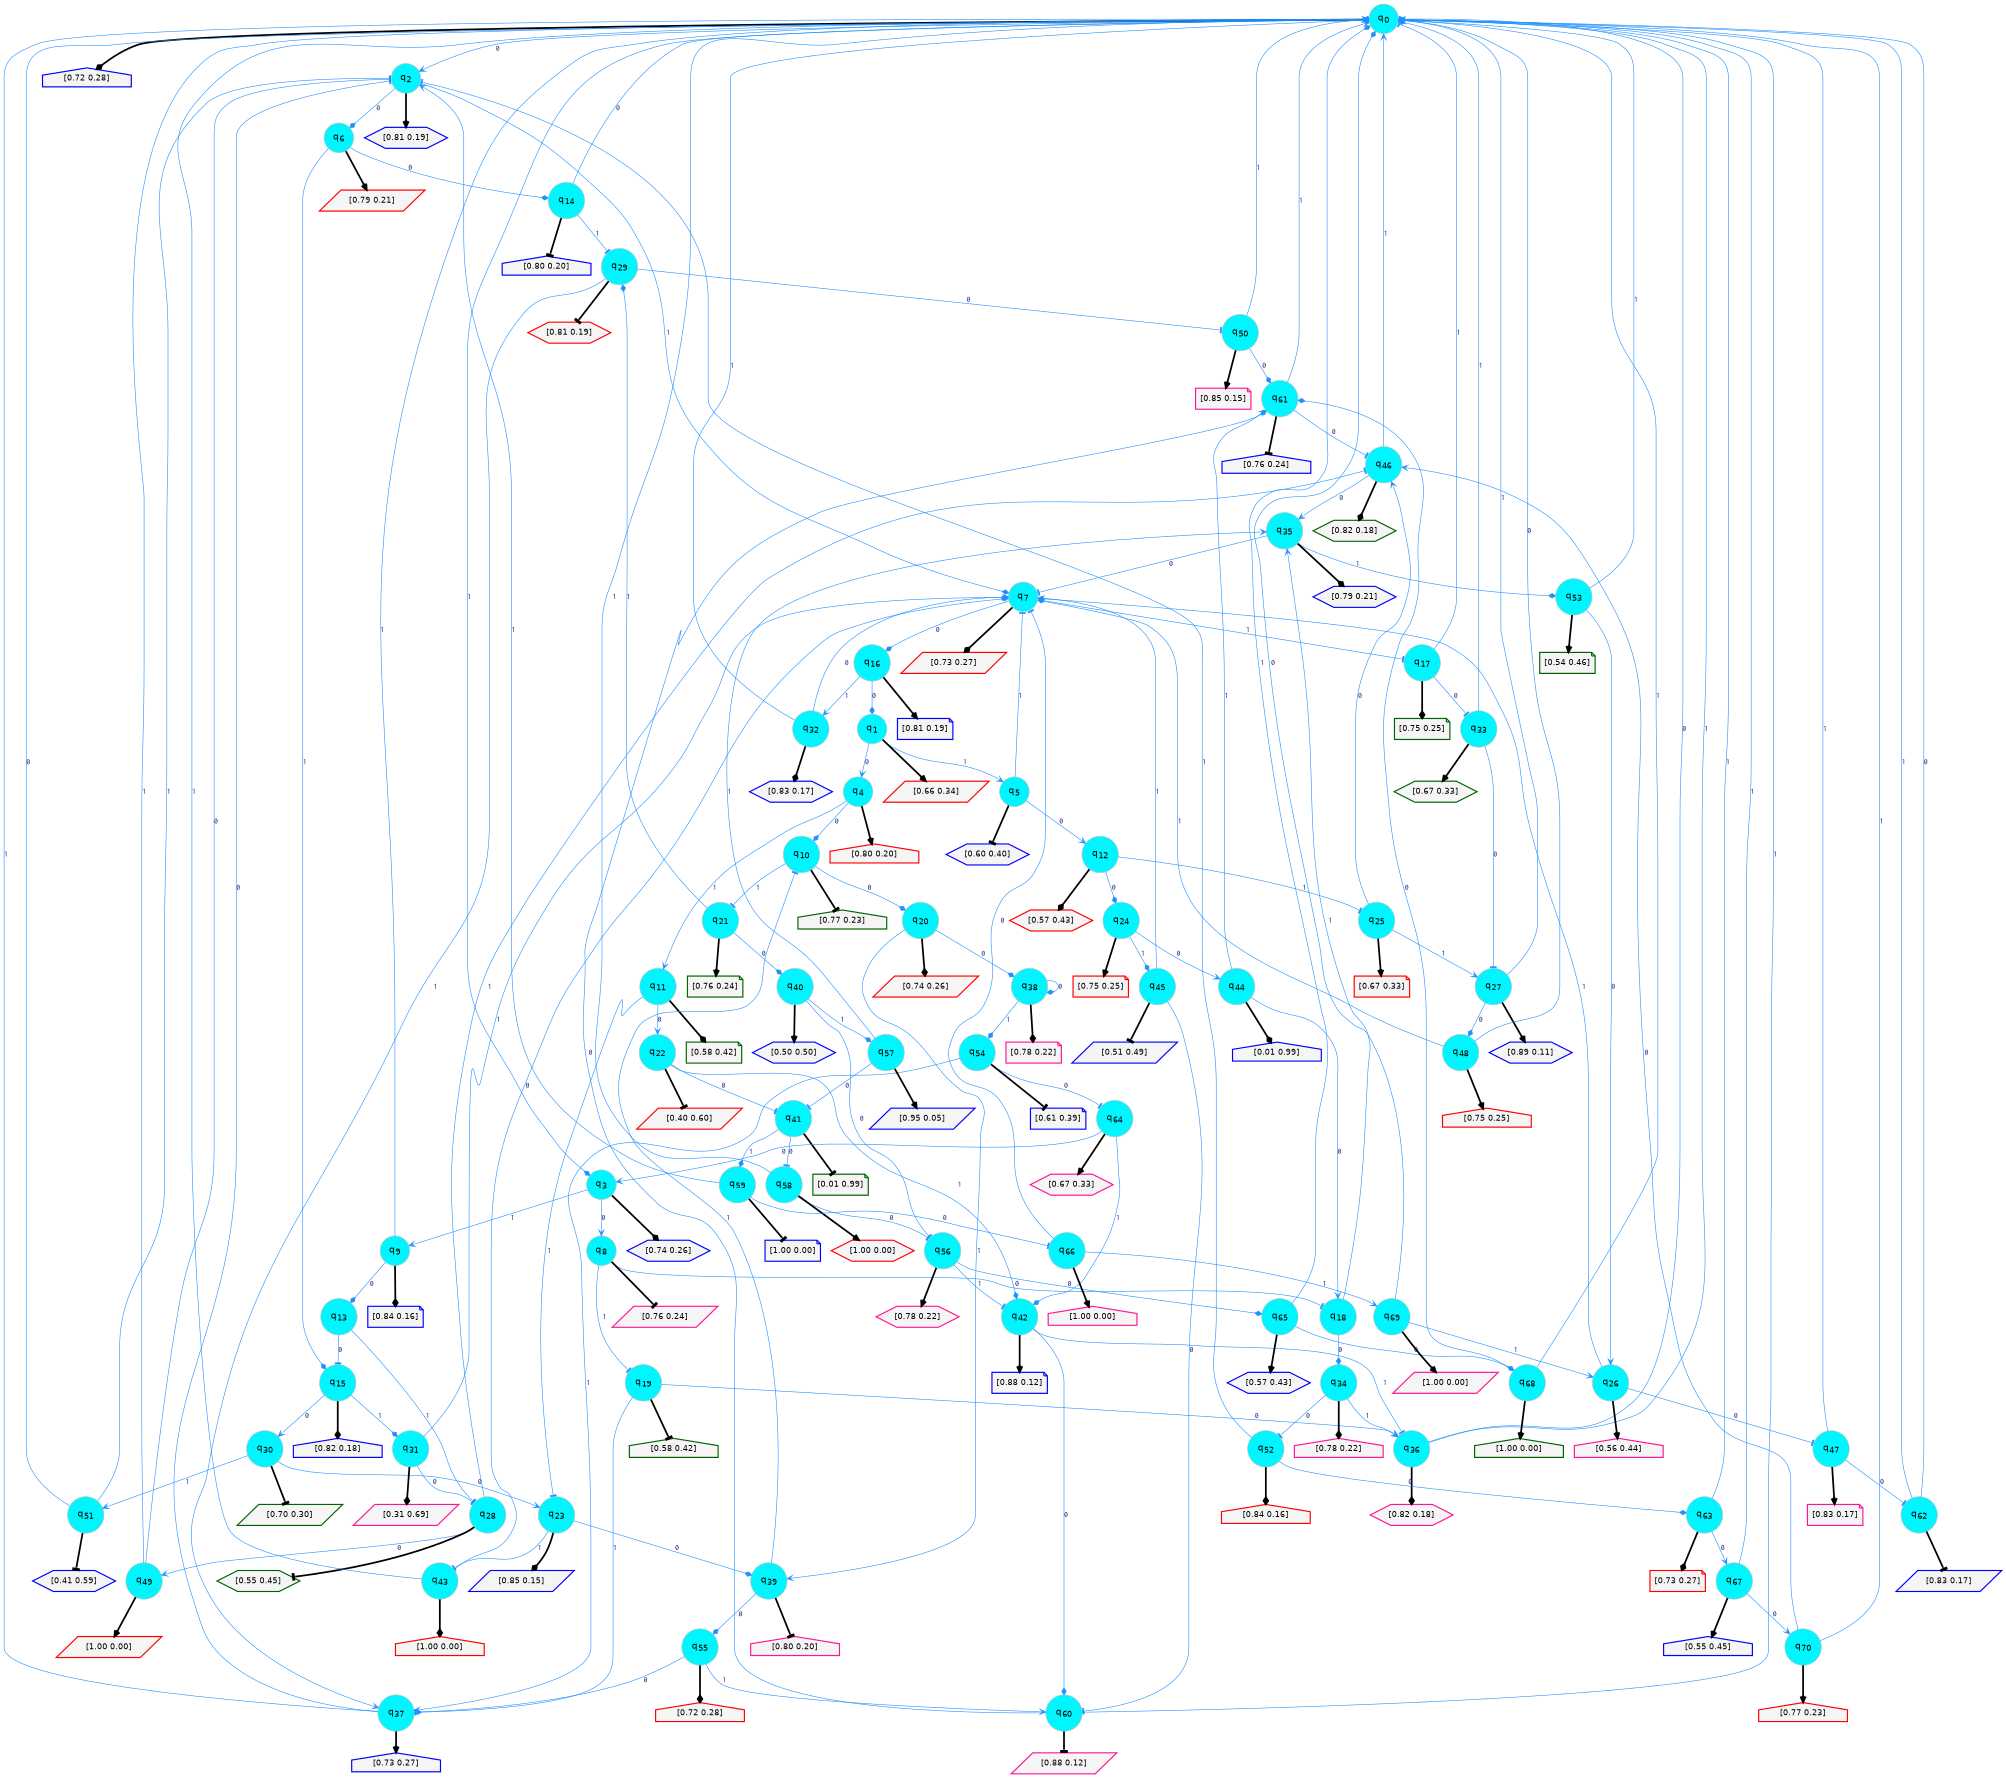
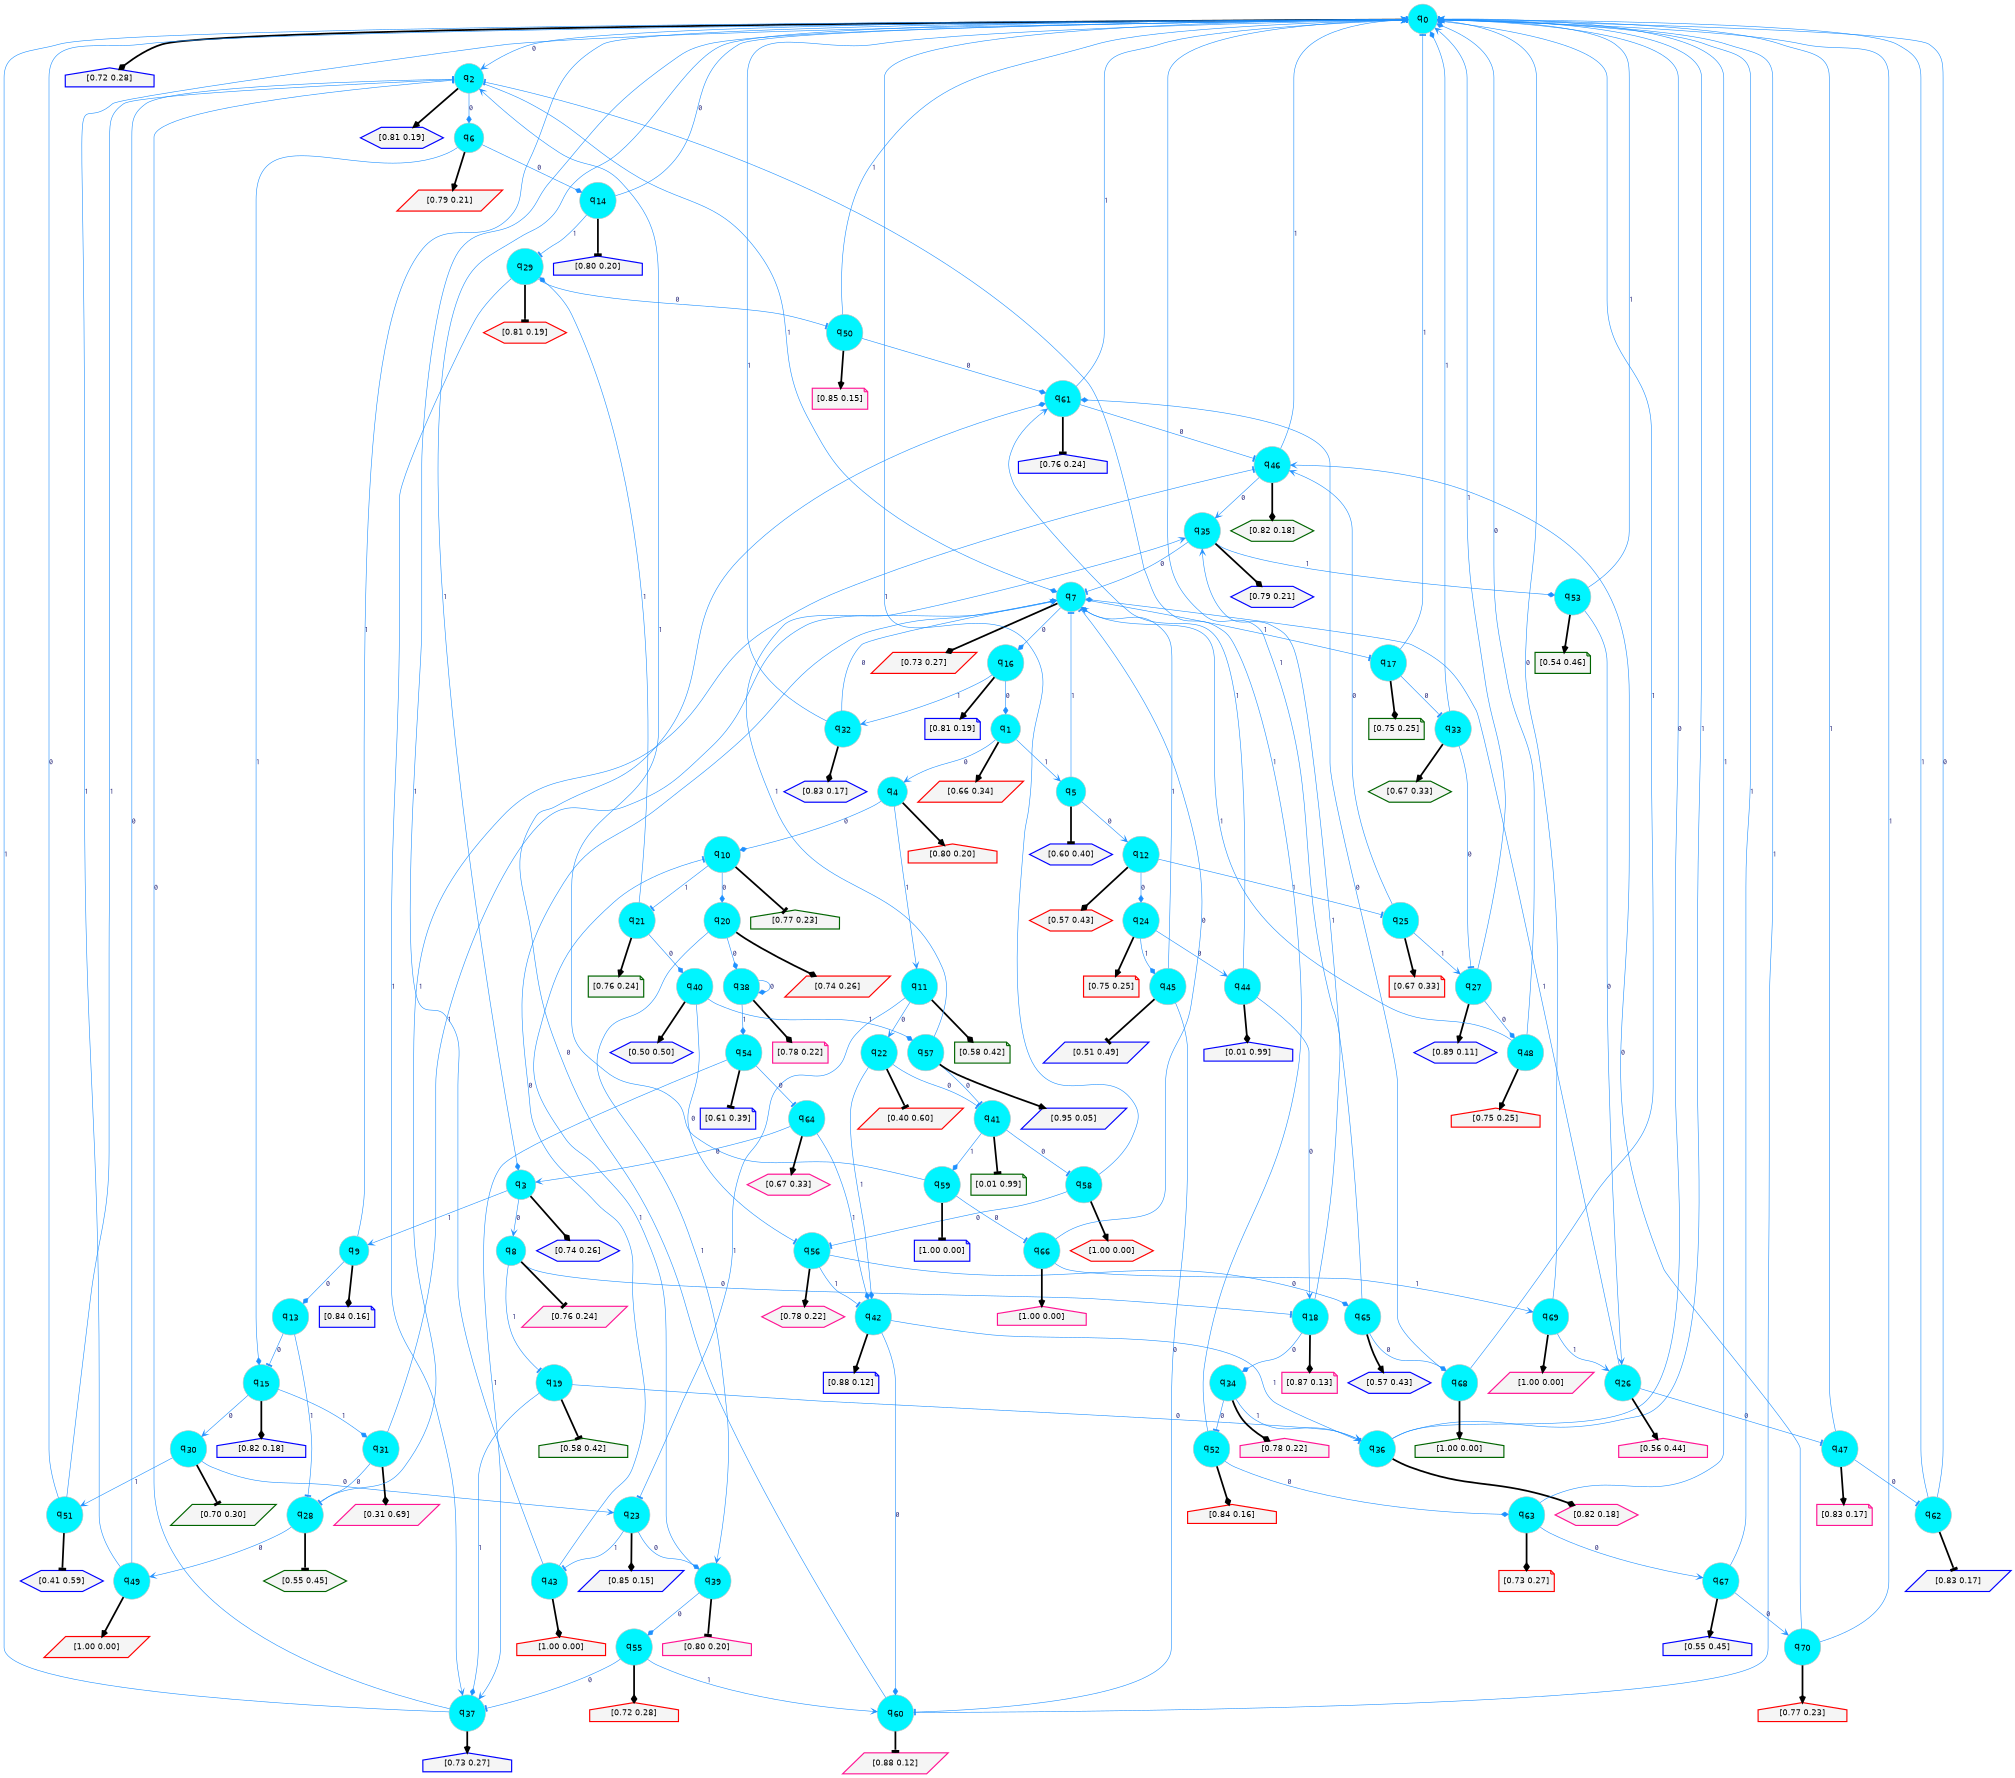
none -> (1310, 1383)
